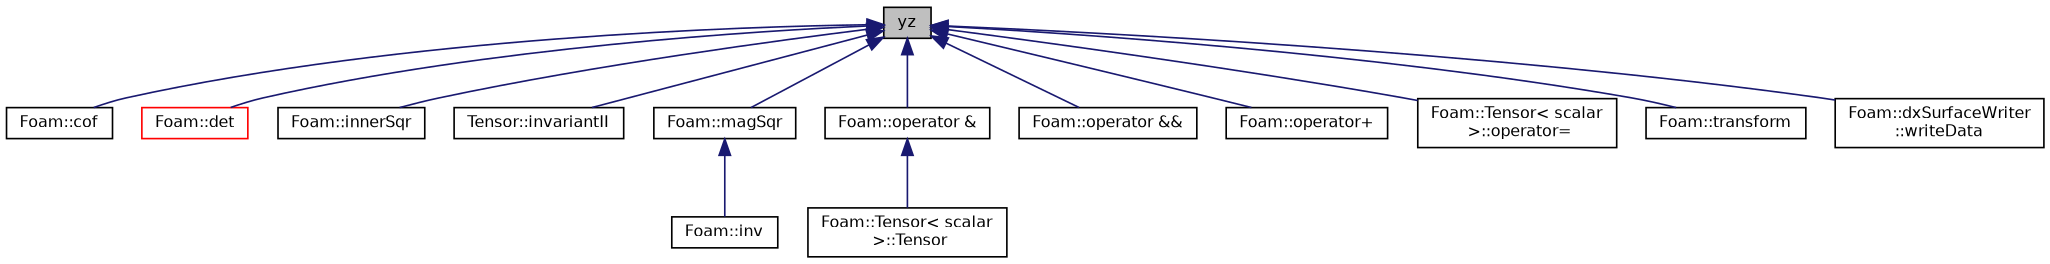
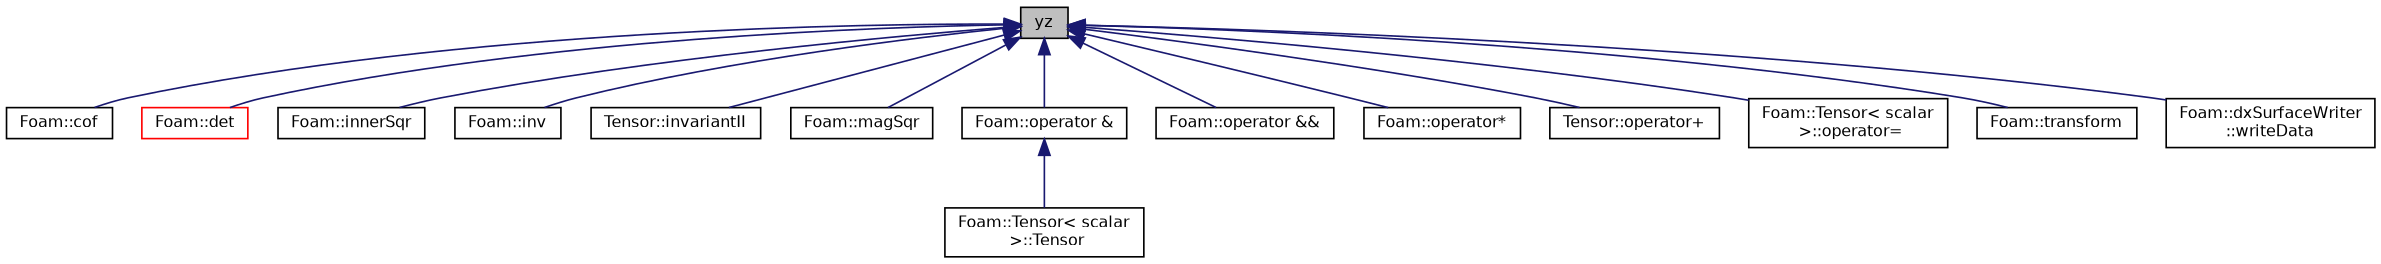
(1307, 123) -> (1635, 123)
none -> (1442, 123)
(725, 186) -> (750, 63)
